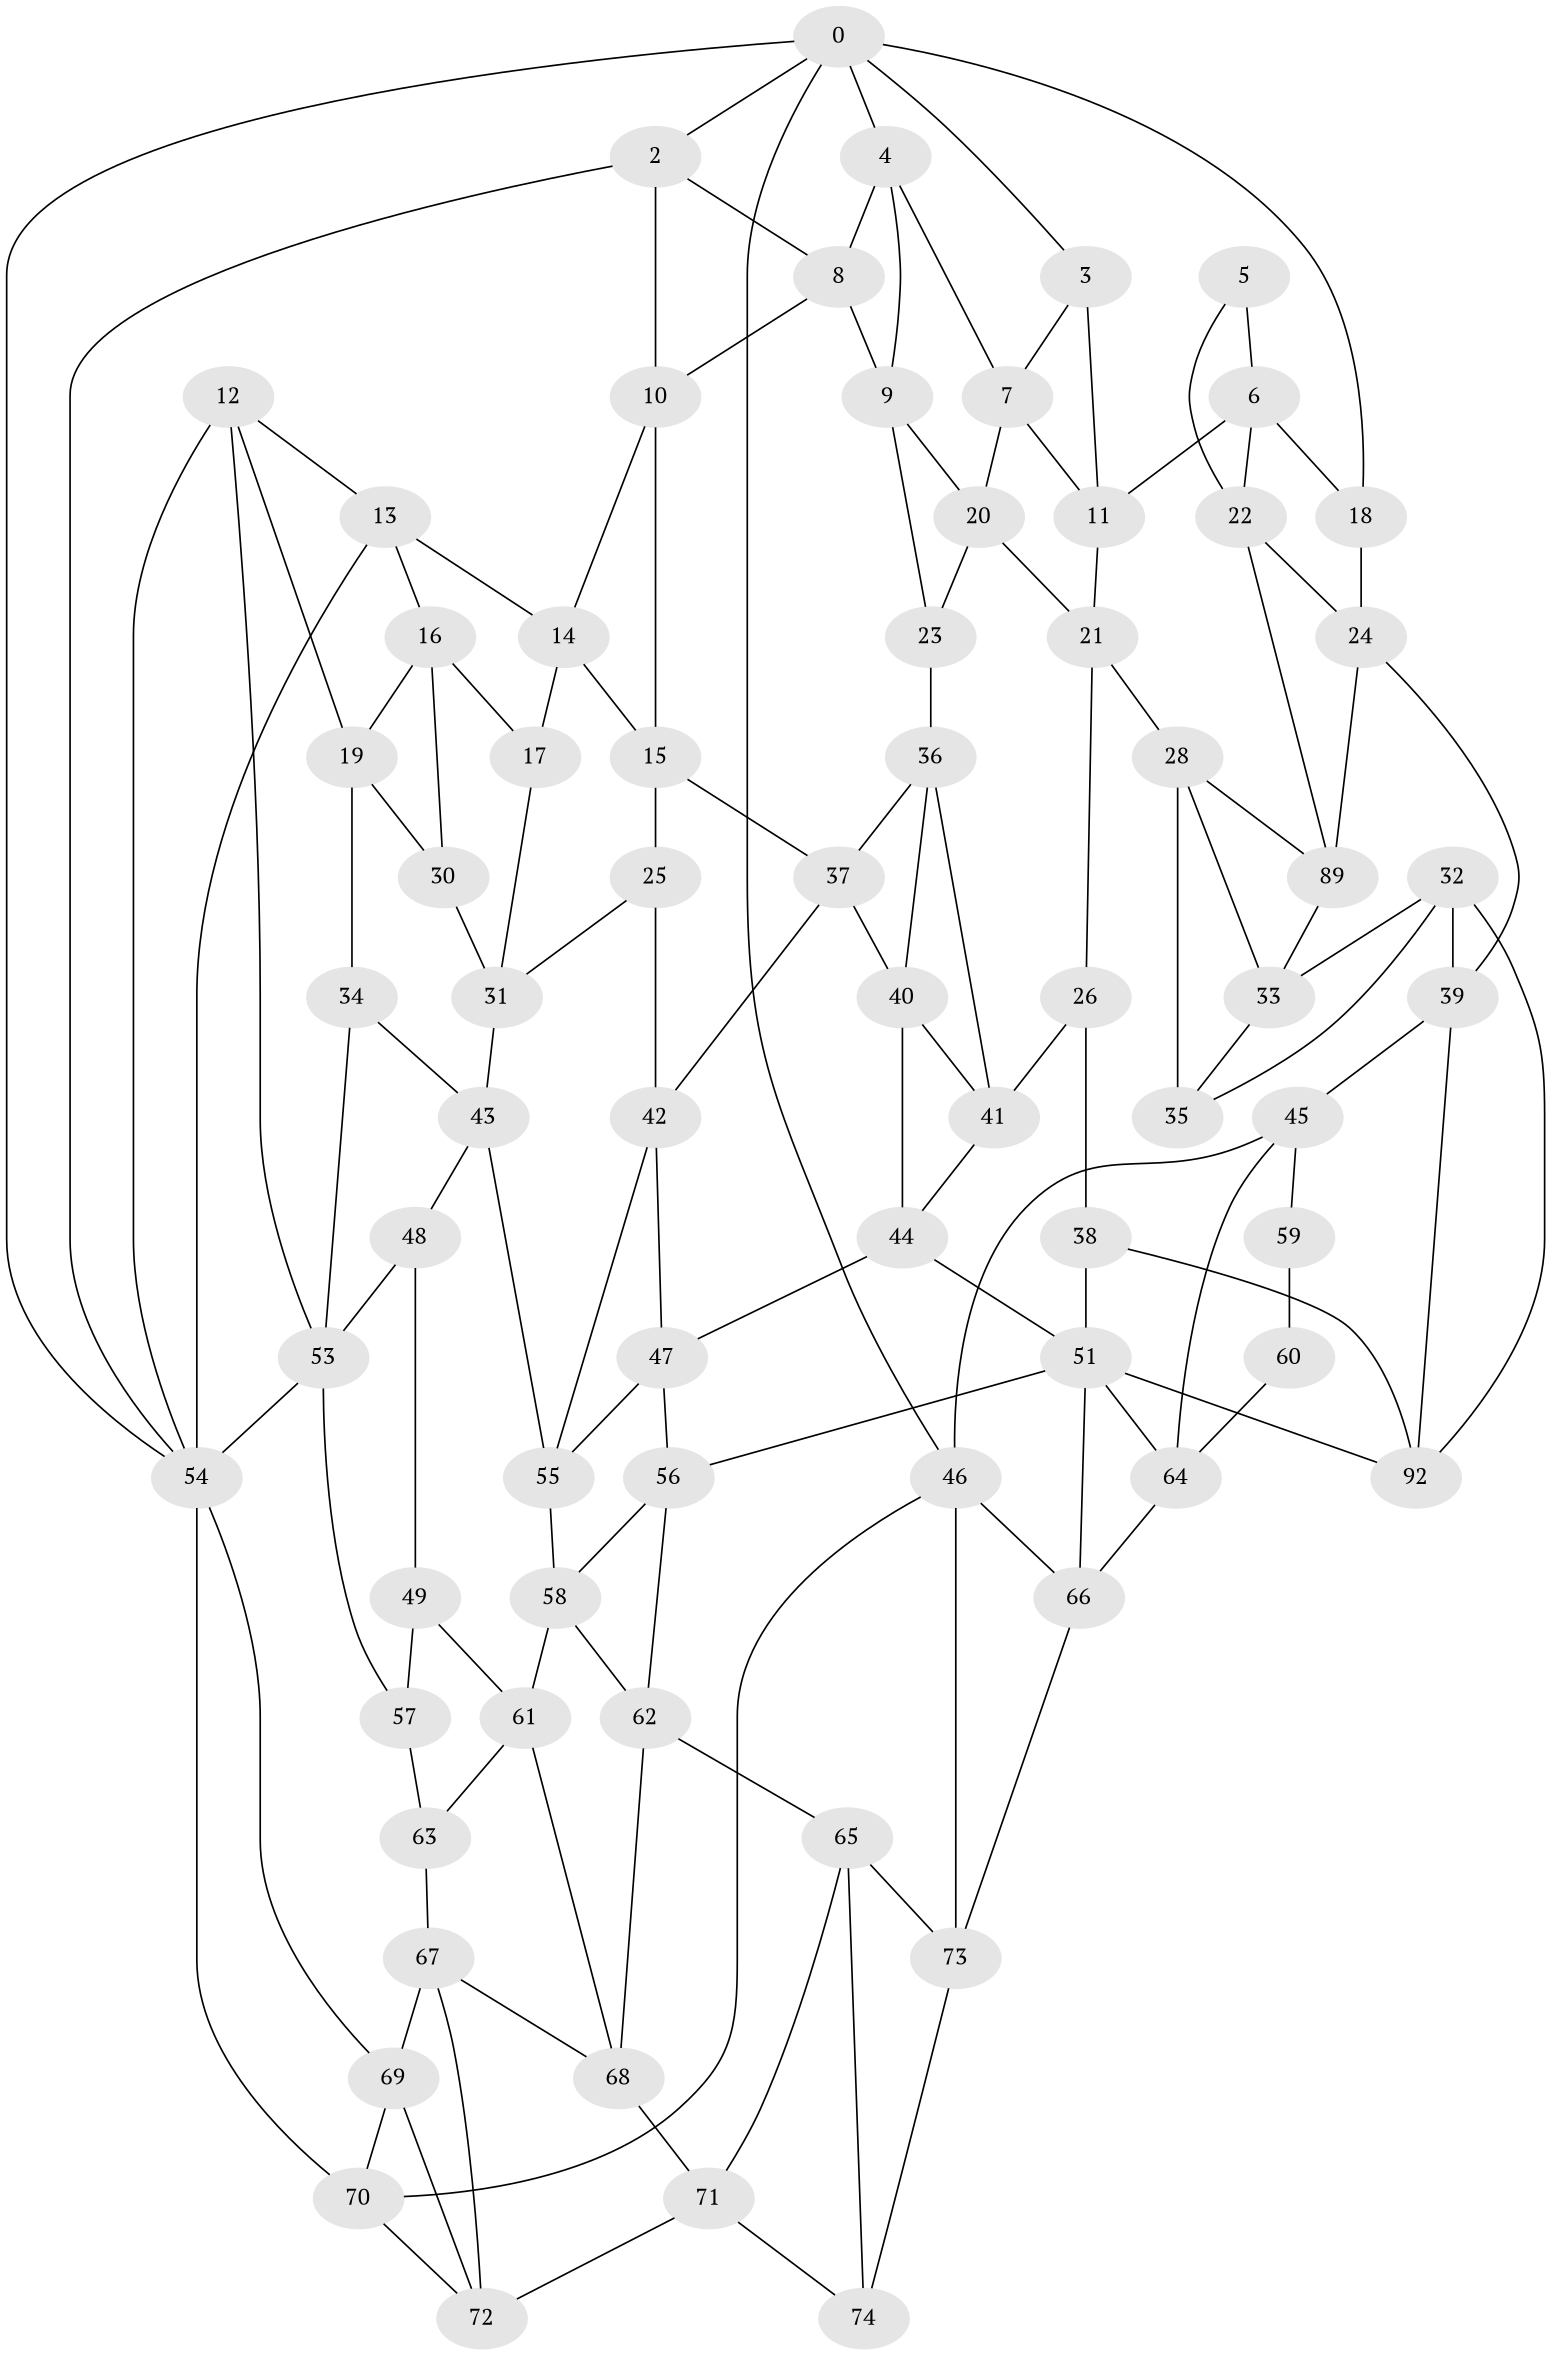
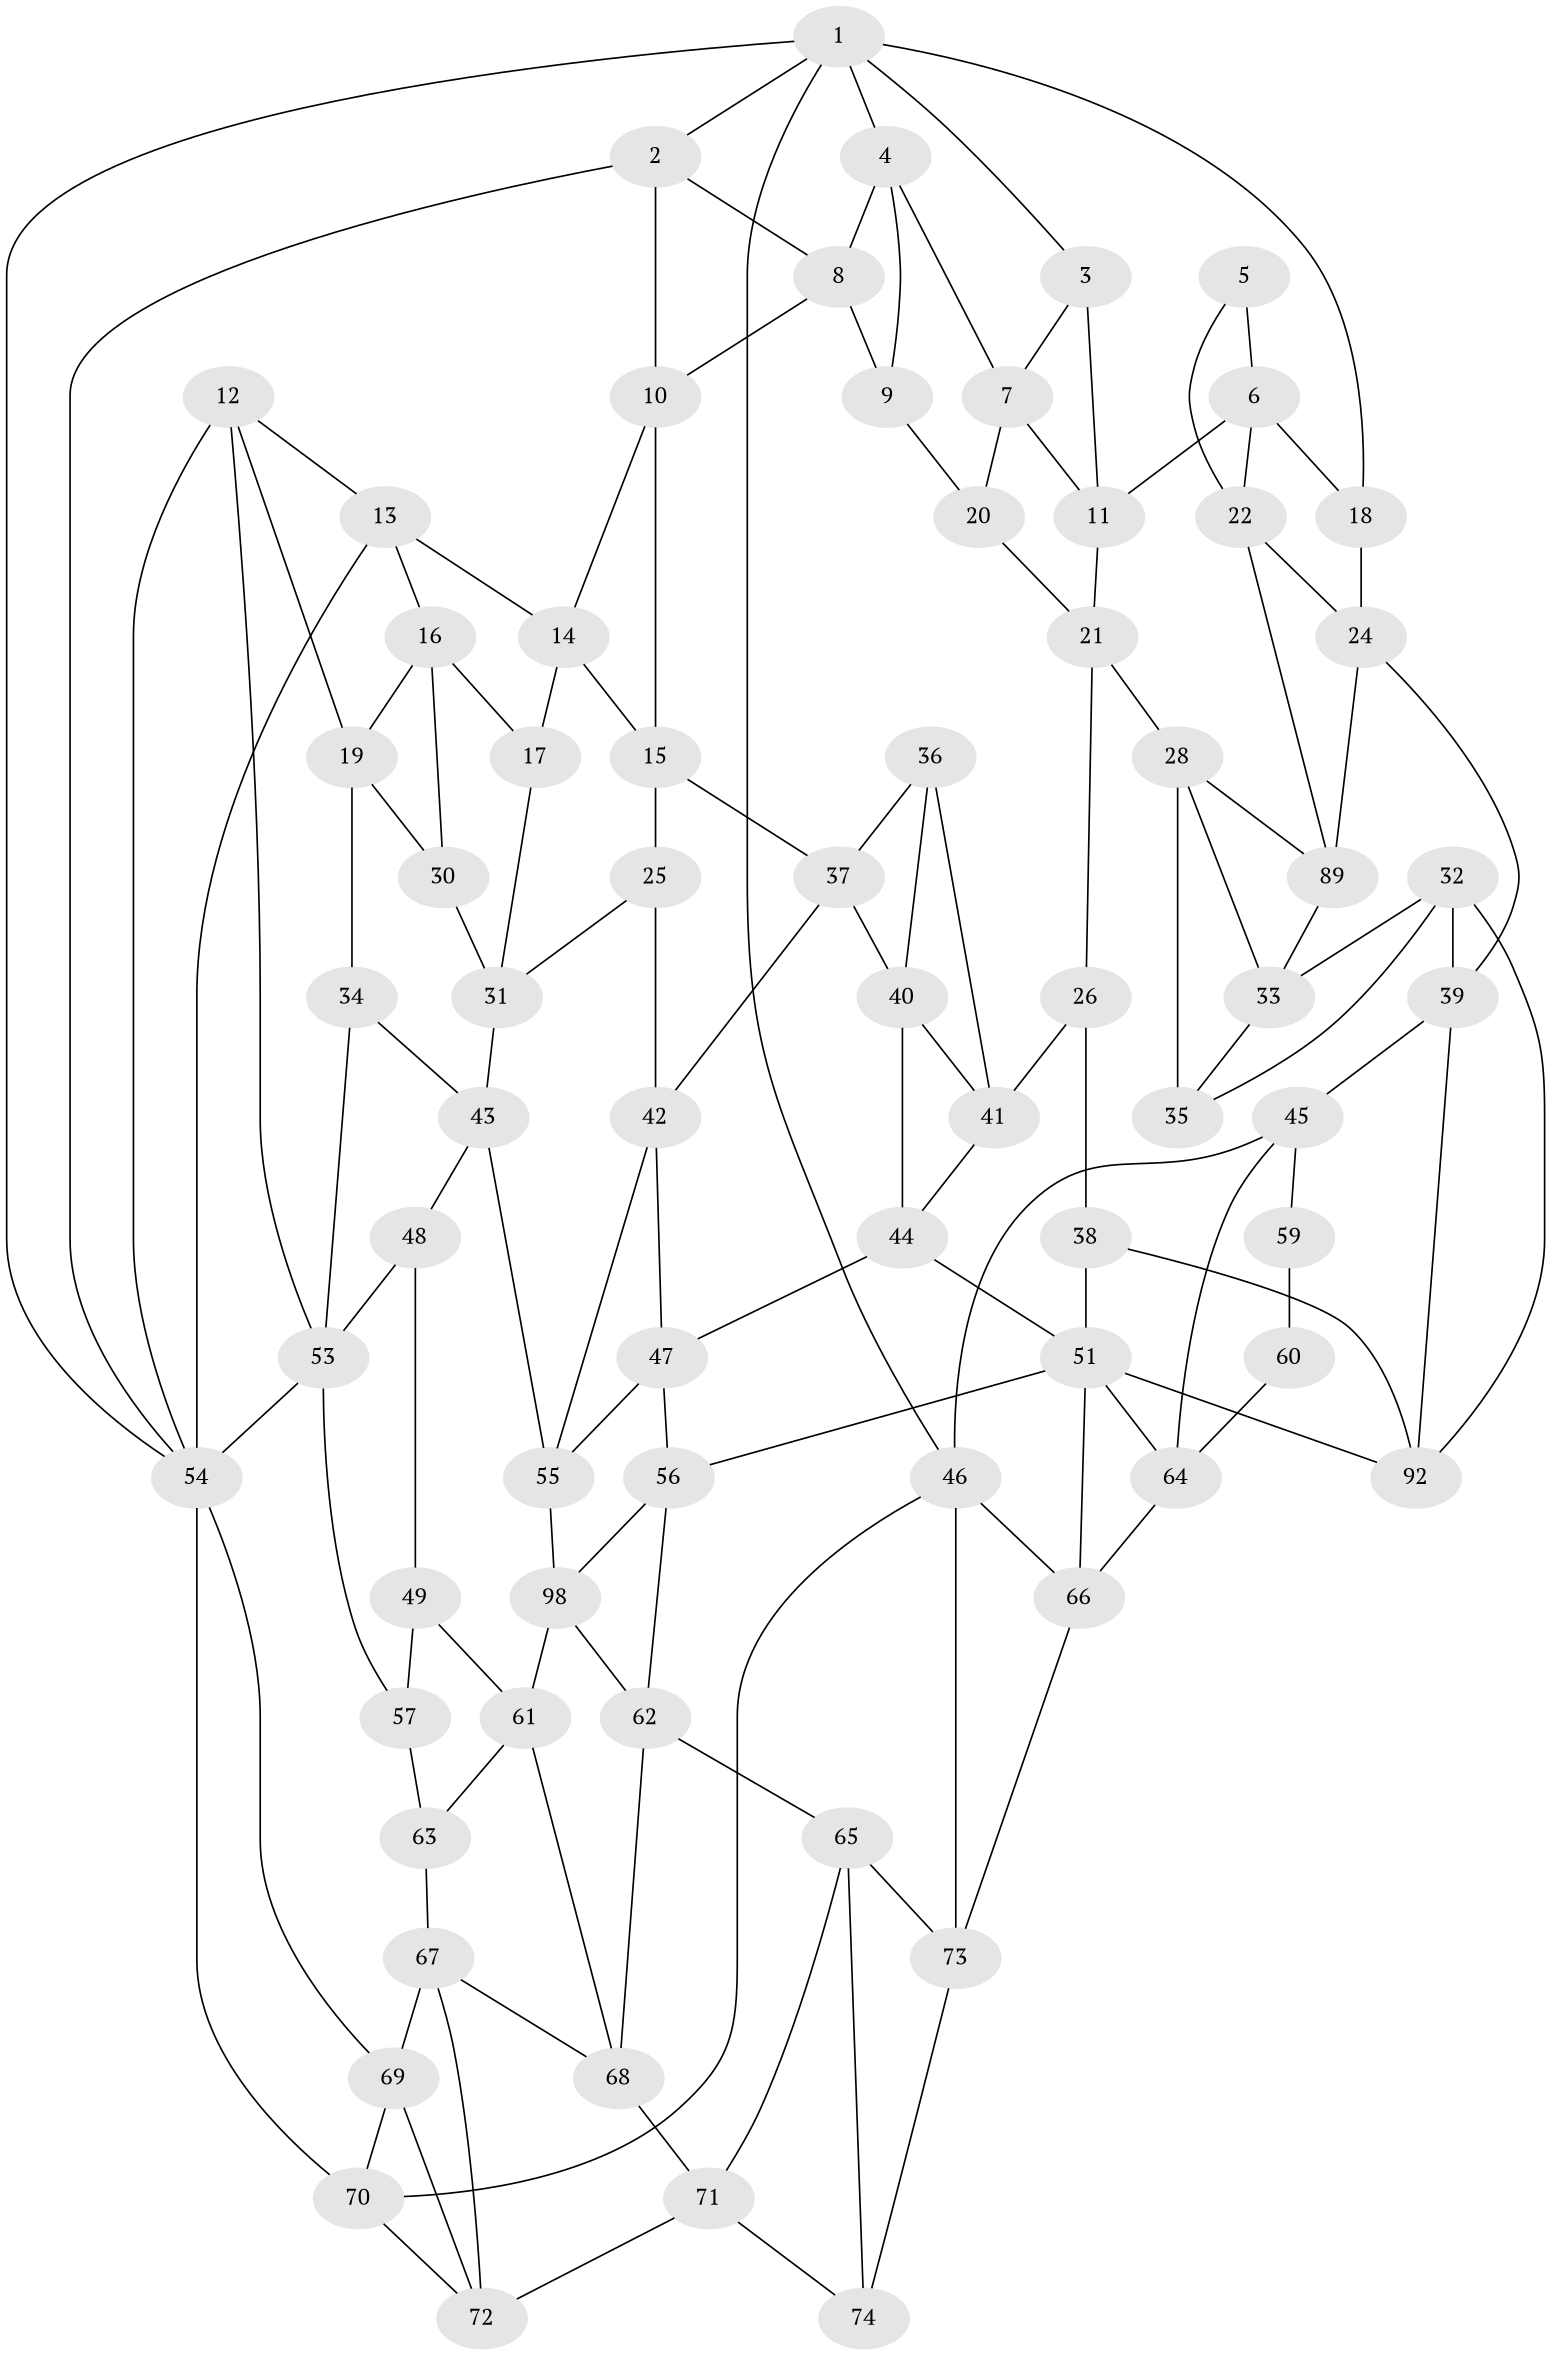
(839, 37) -> (839, 37)
(931, 637) -> none
(555, 1598) -> (555, 1598)
